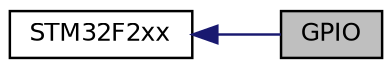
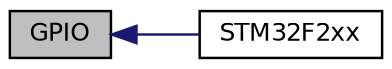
(249, 35) -> (168, 35)
